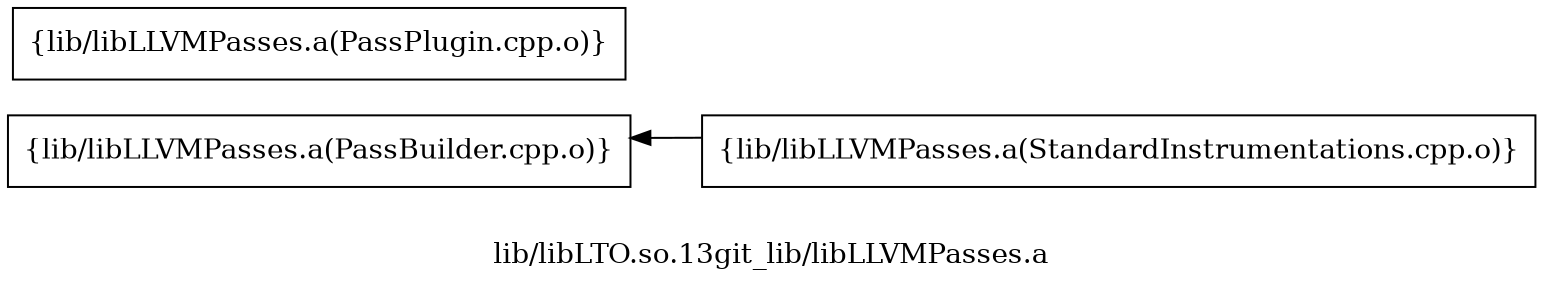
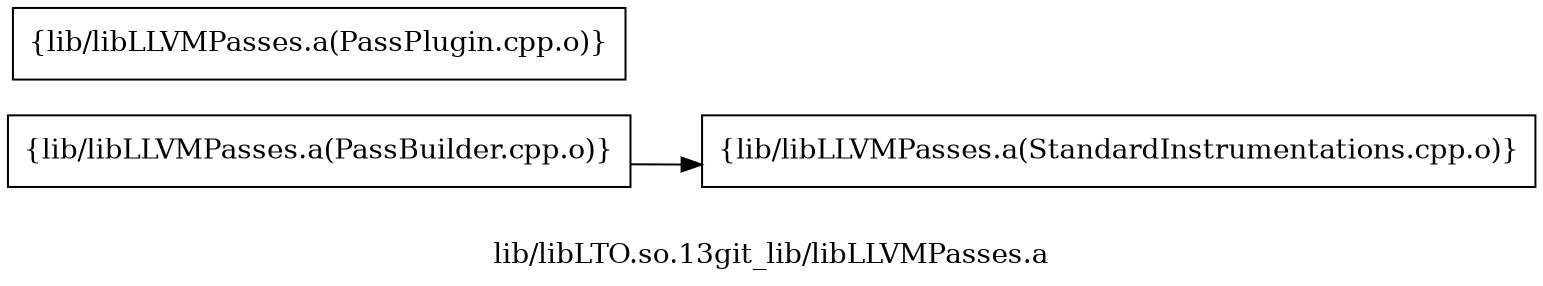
(676, 138) -> (656, 164)
